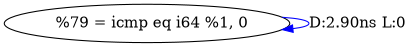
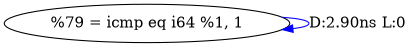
(147, 23) -> (147, 23)
